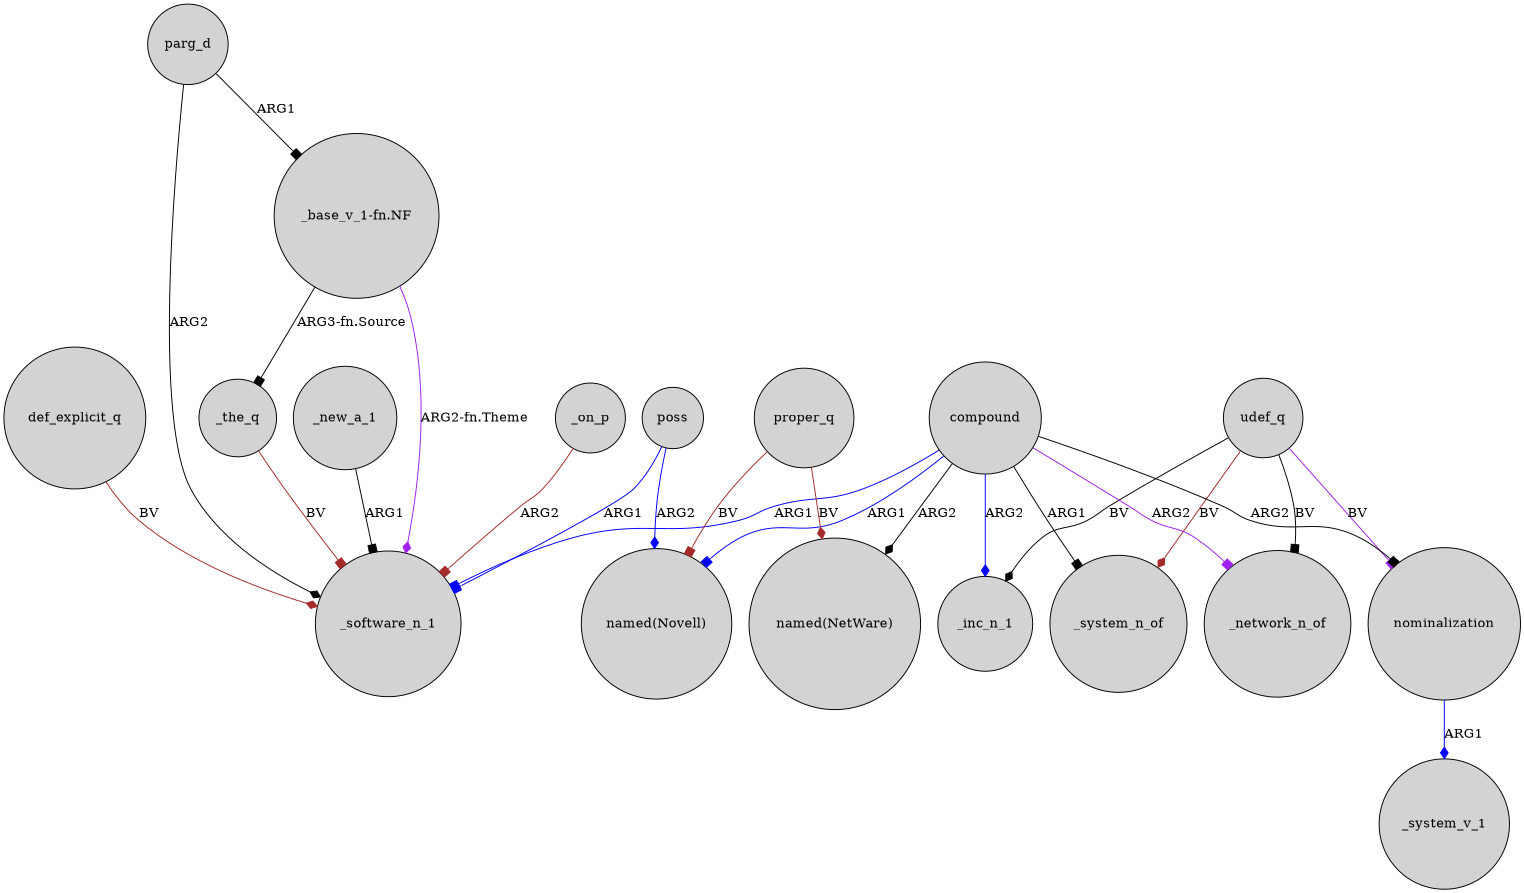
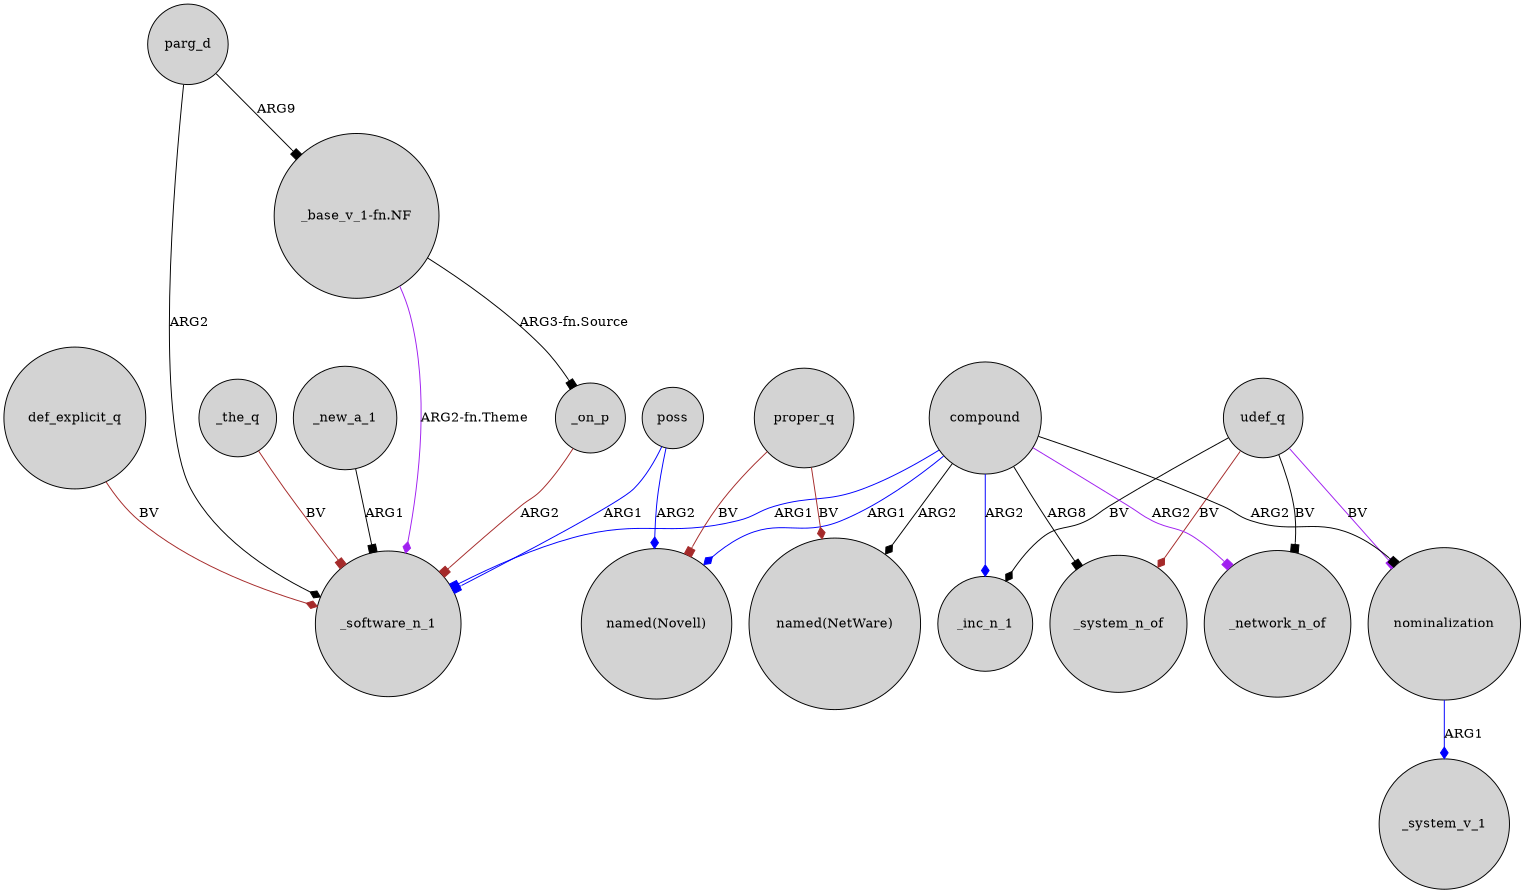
(277, 109) -> (277, 109)
(289, 331) -> (504, 312)
(1067, 513) -> (1067, 513)
(833, 523) -> (833, 523)
